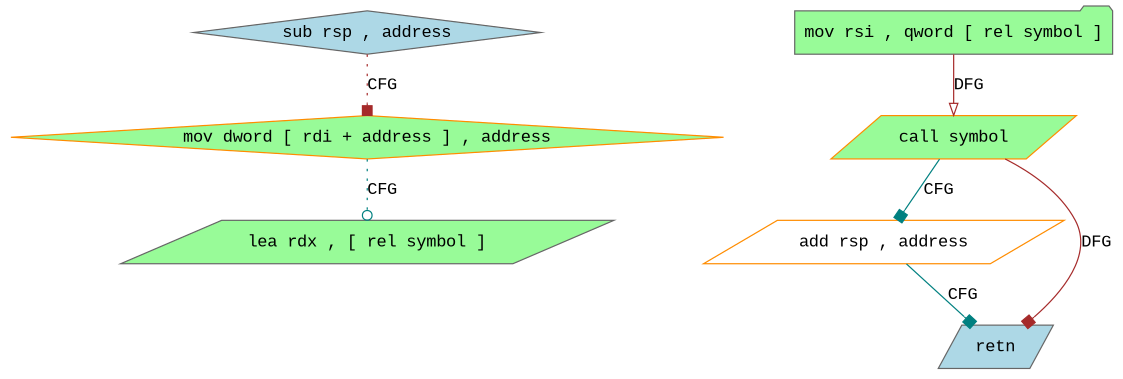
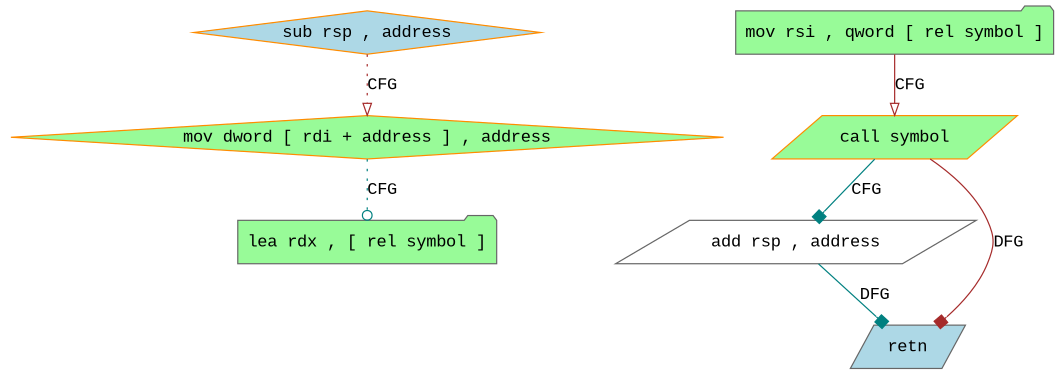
(367, 33) -> (367, 33)
(367, 79) -> (367, 79)
(969, 85) -> (910, 85)
(367, 242) -> (367, 242)
(884, 242) -> (796, 242)
(963, 294) -> (875, 294)
